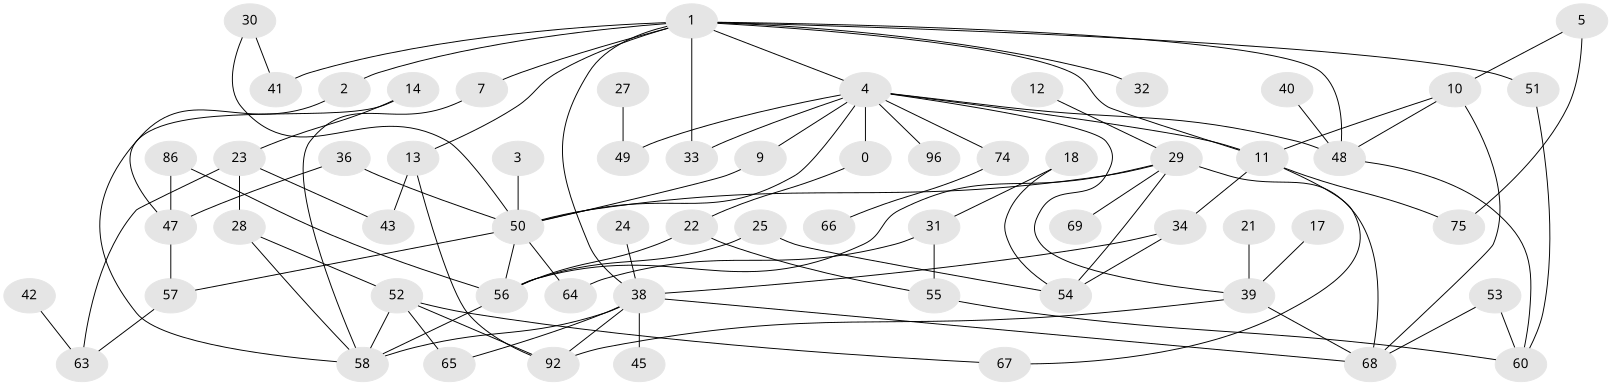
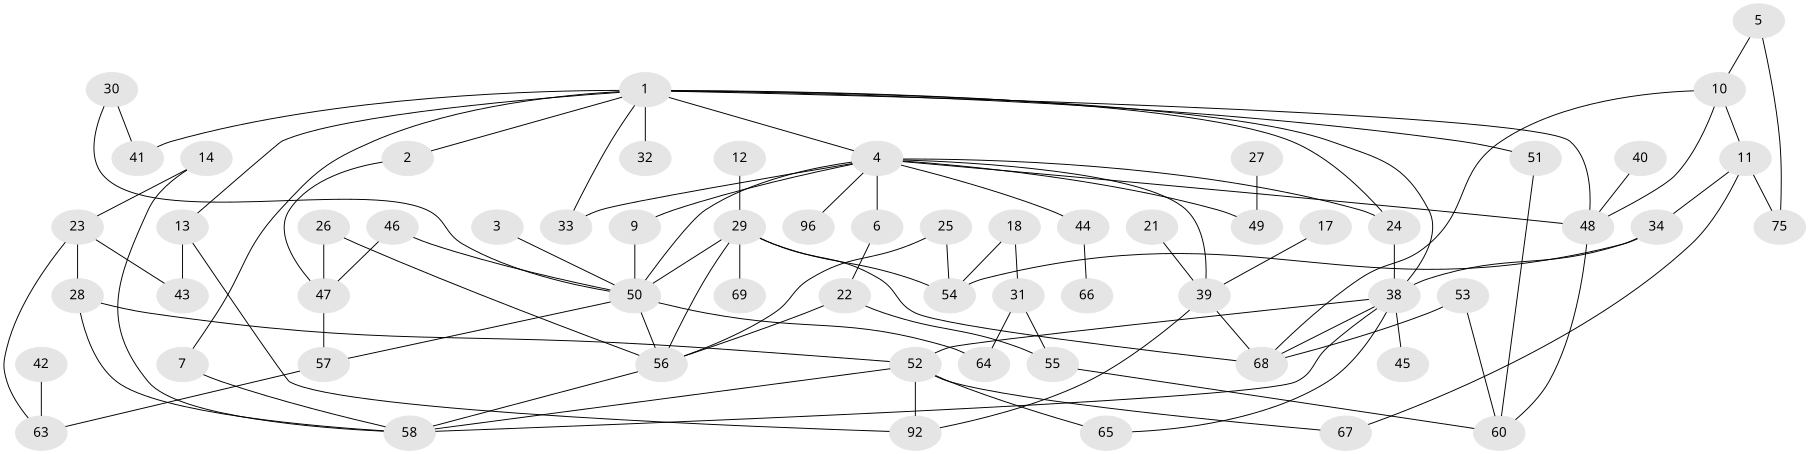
(1069, 72) -> (1041, 103)
(1127, 126) -> (1141, 171)
(171, 158) -> (324, 227)
(344, 158) -> (392, 227)
(865, 158) -> (877, 227)
(1003, 158) -> (1083, 227)
(603, 325) -> (1151, 323)
